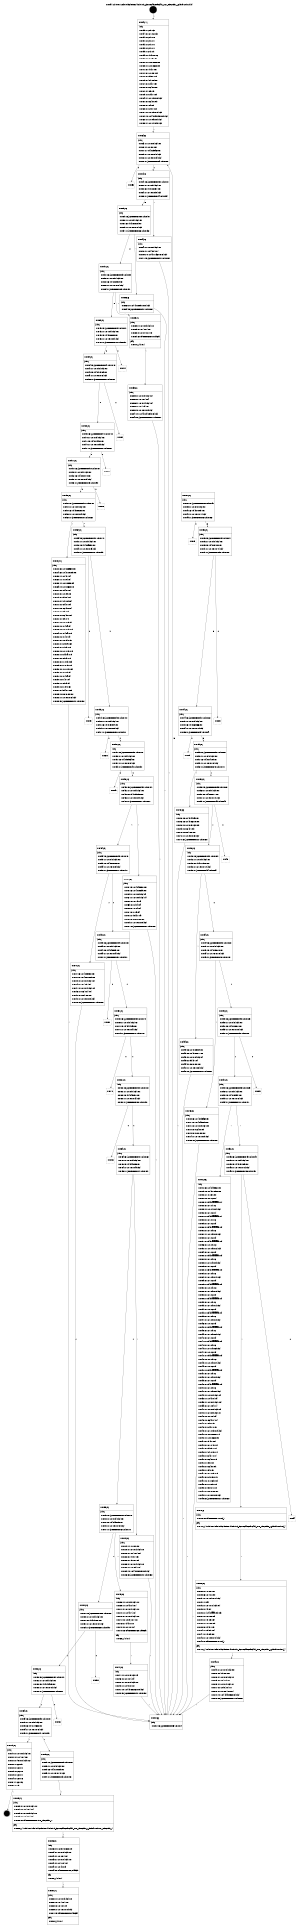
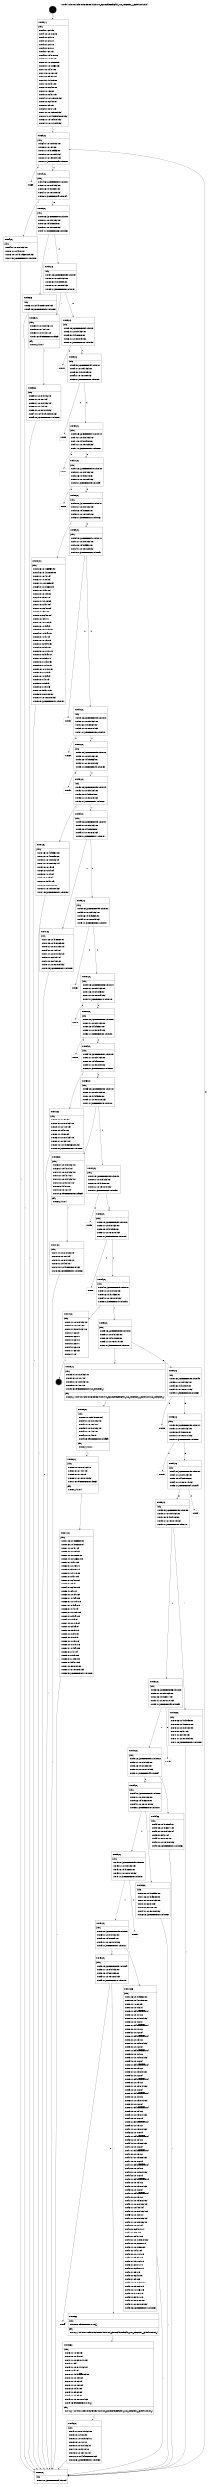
none -> (152, 1353)
none -> (77, 1603)
